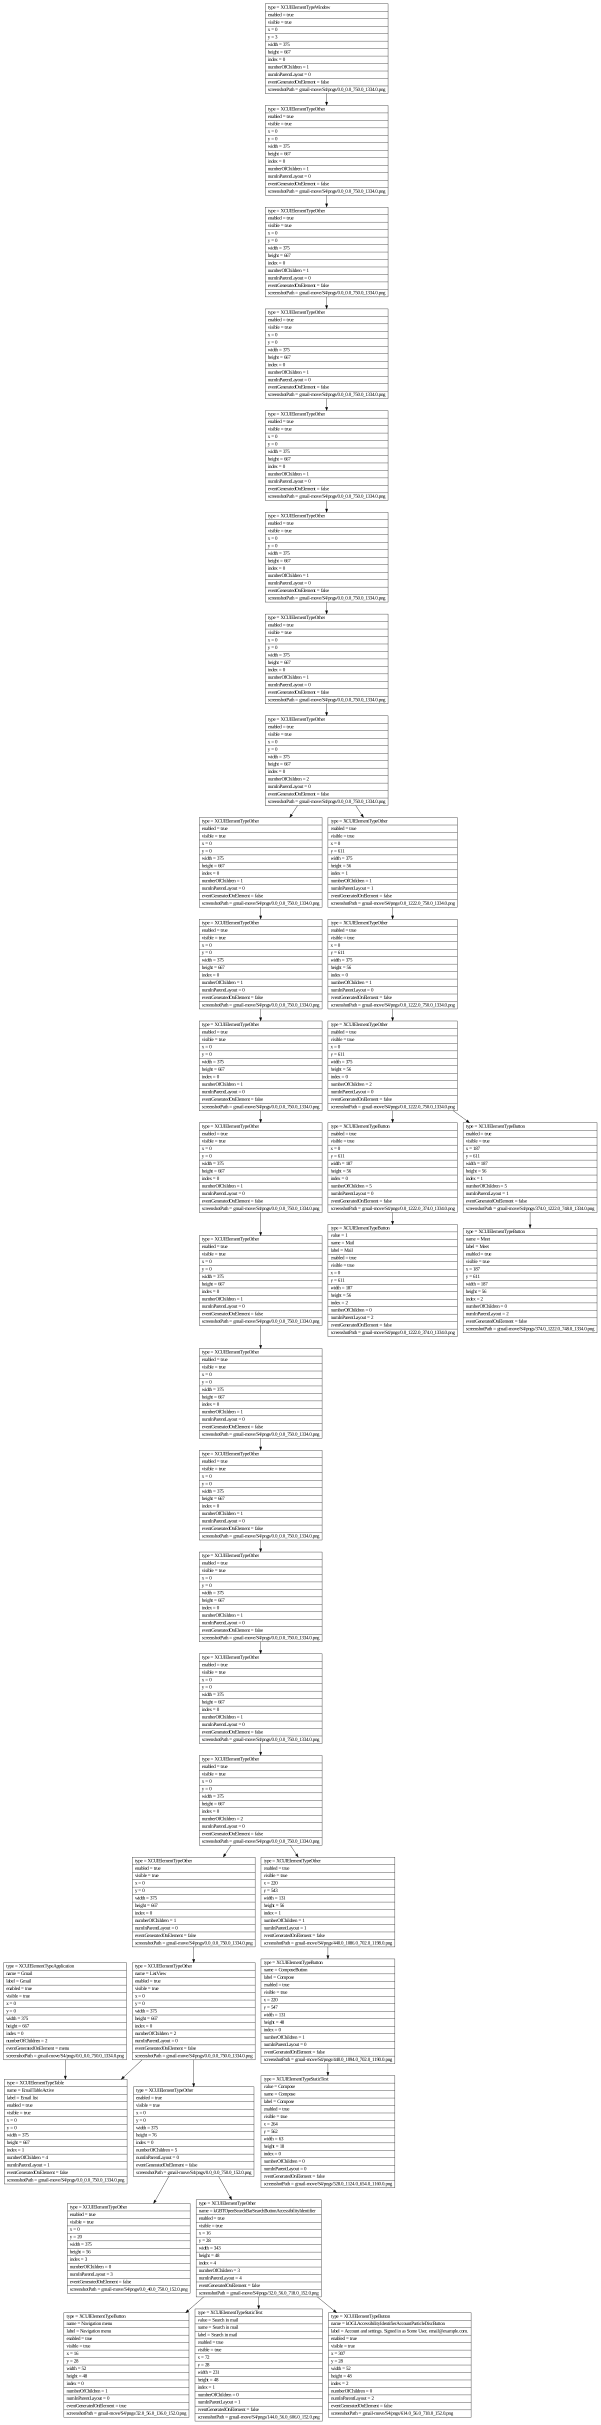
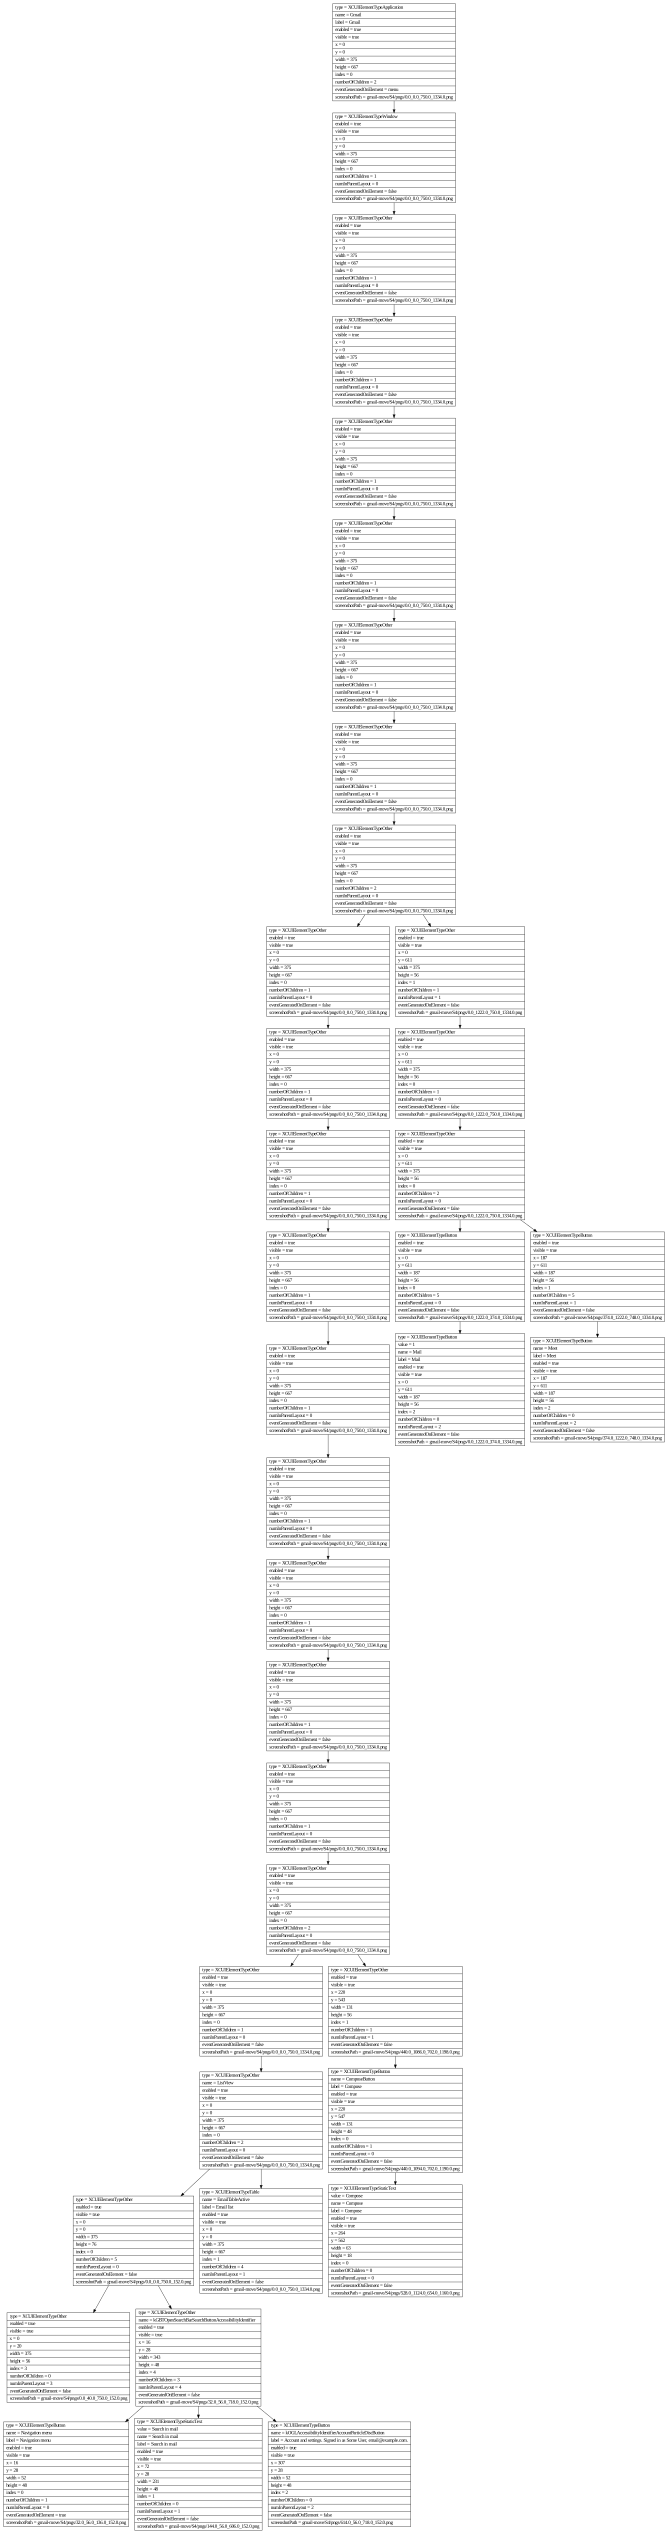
(273, 37) -> (340, 146)
(65, 2068) -> (394, 105)
